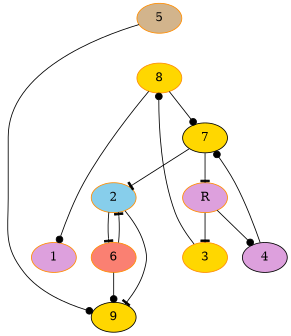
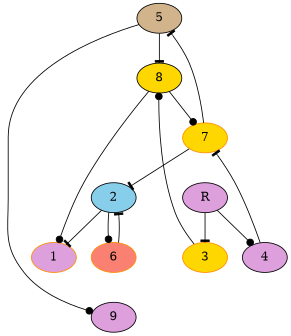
(159, 18) -> (159, 18)
none -> (159, 46)
(159, 78) -> (159, 78)
(205, 138) -> (205, 138)
(205, 166) -> (194, 77)
(242, 197) -> (242, 197)
(114, 198) -> (114, 198)
(205, 198) -> (205, 198)
(108, 225) -> (108, 225)
(146, 255) -> (85, 226)
(114, 284) -> none
(114, 317) -> (114, 317)
